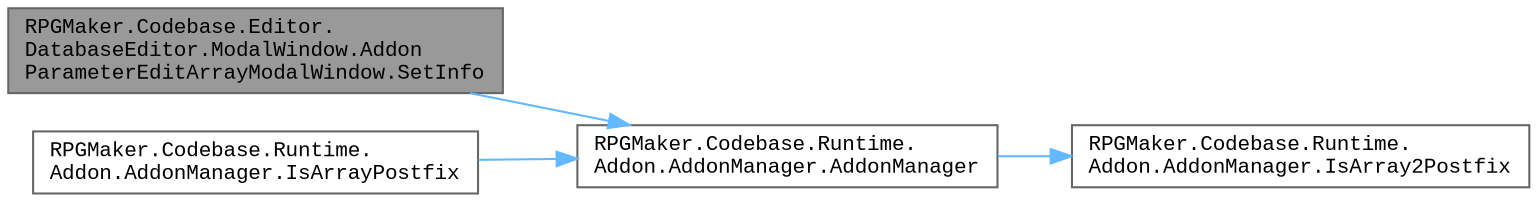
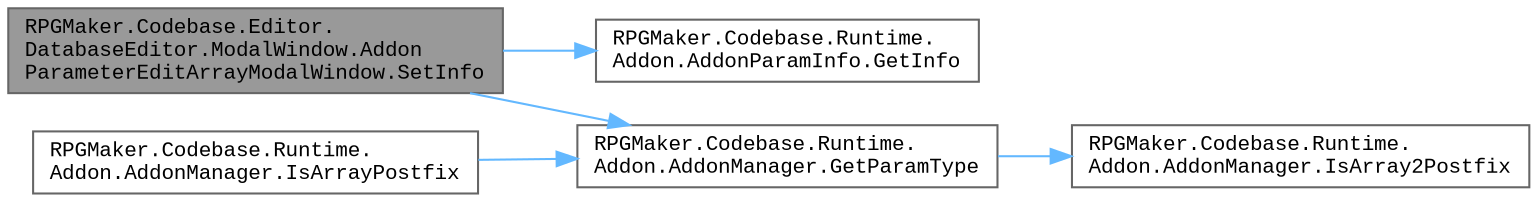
none -> (787, 51)
(787, 156) -> (787, 156)
